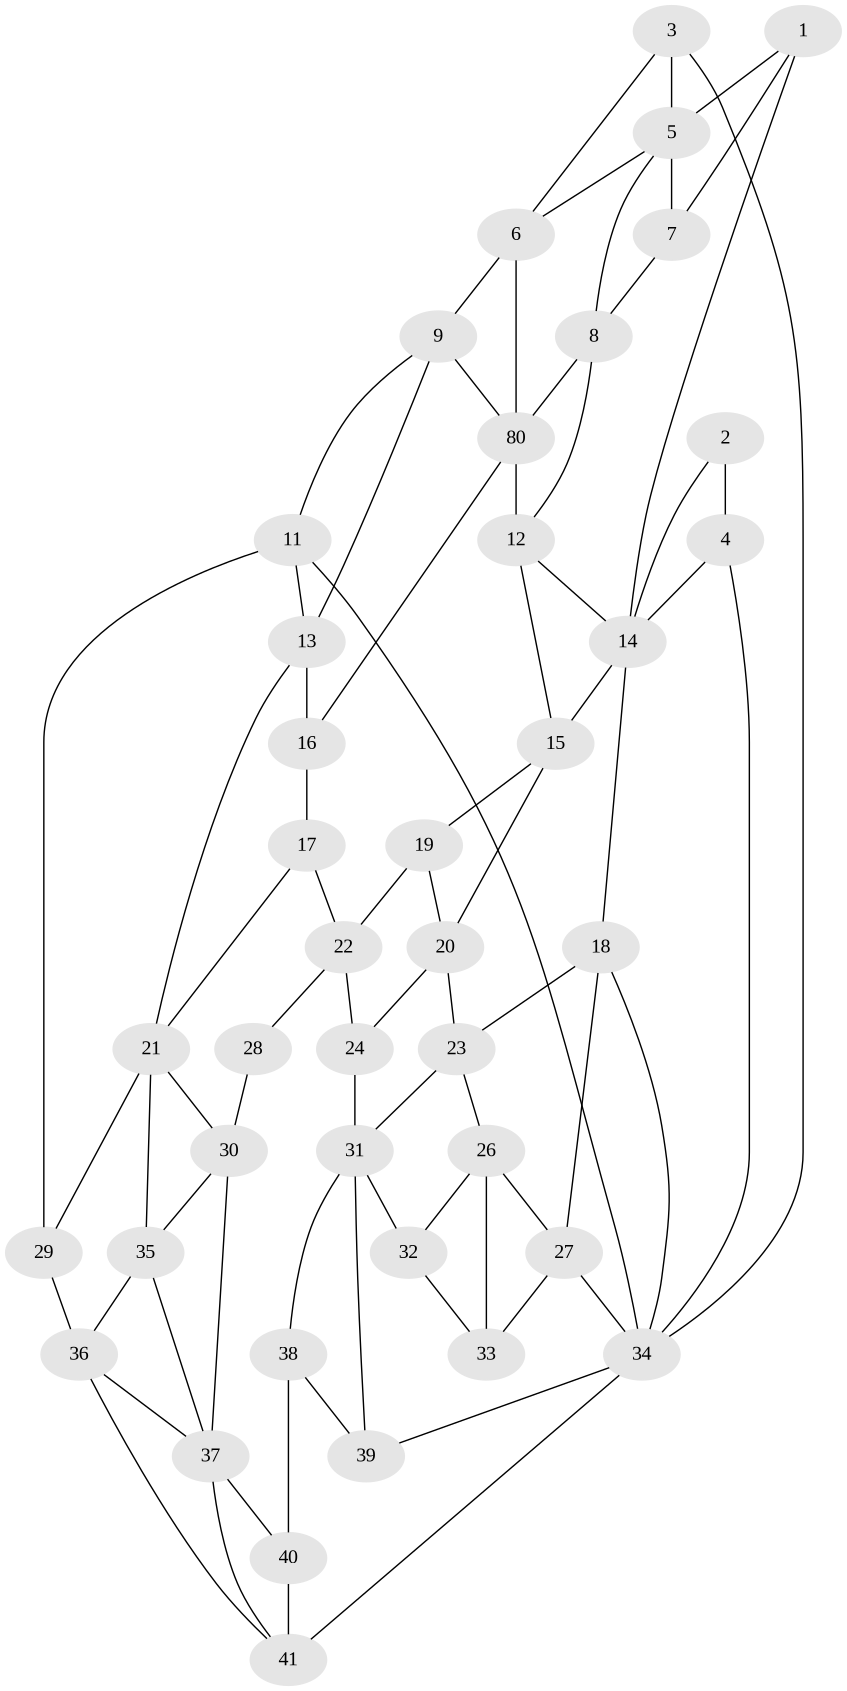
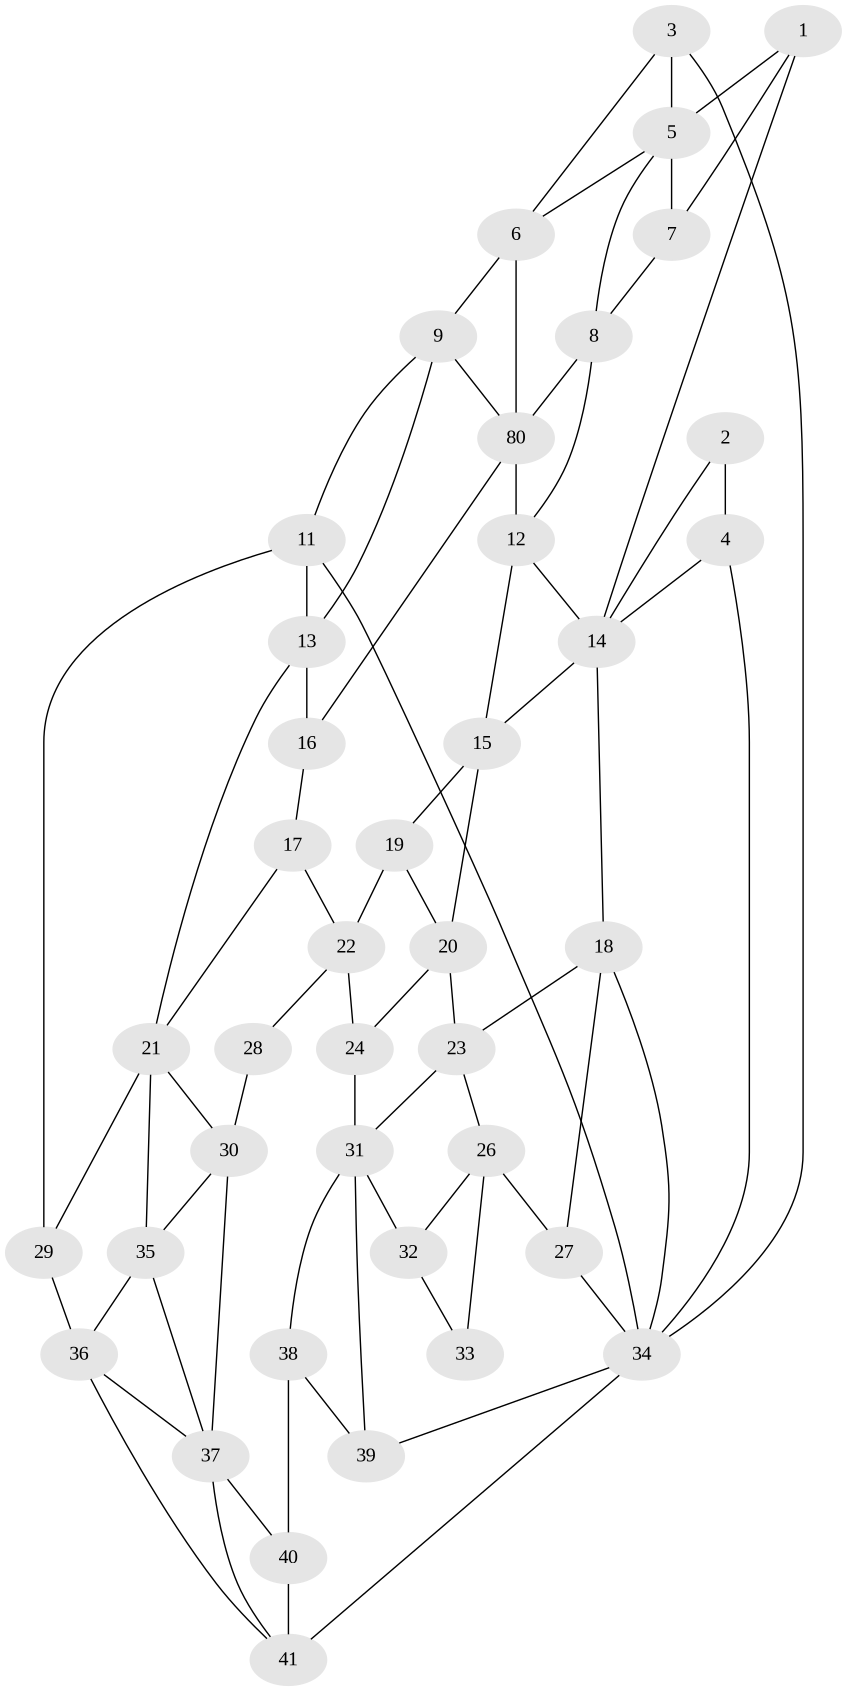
(525, 1304) -> none
